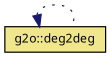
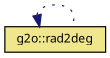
(55, 39) -> (55, 39)
